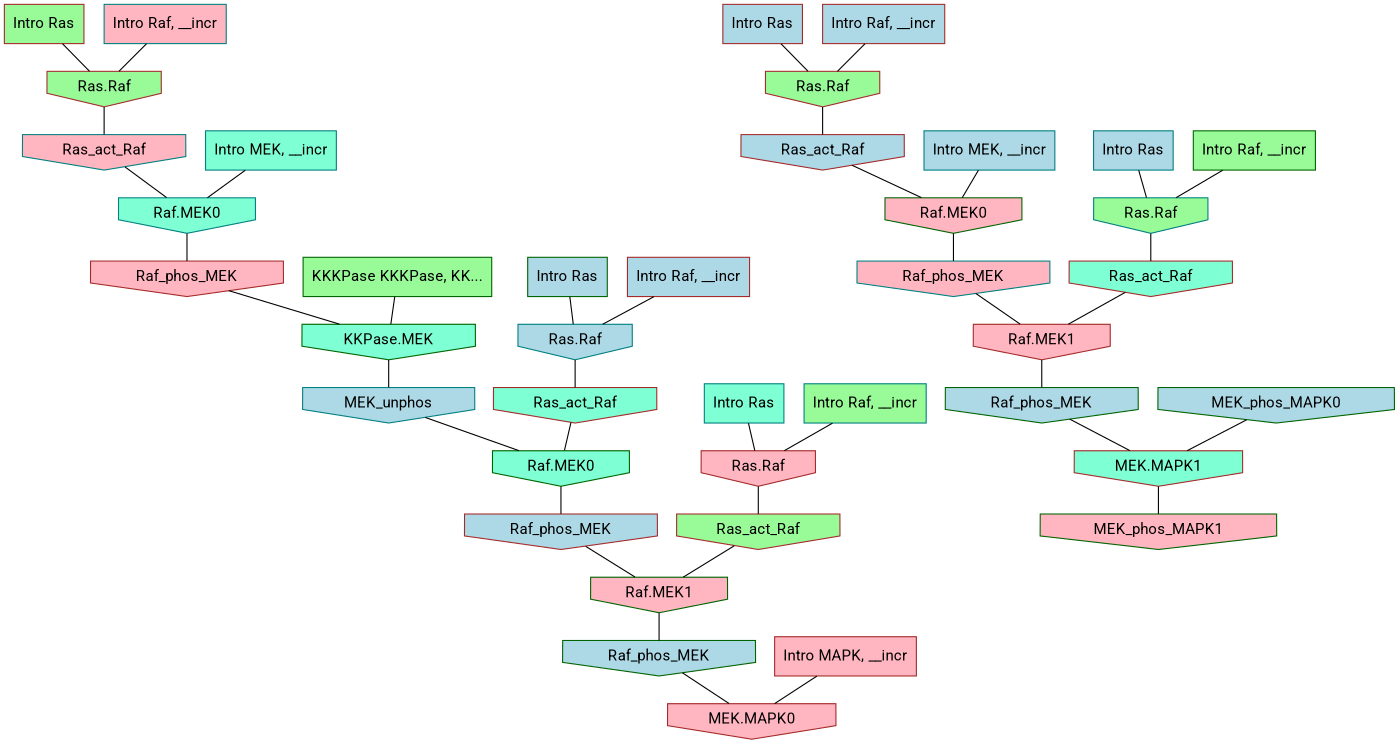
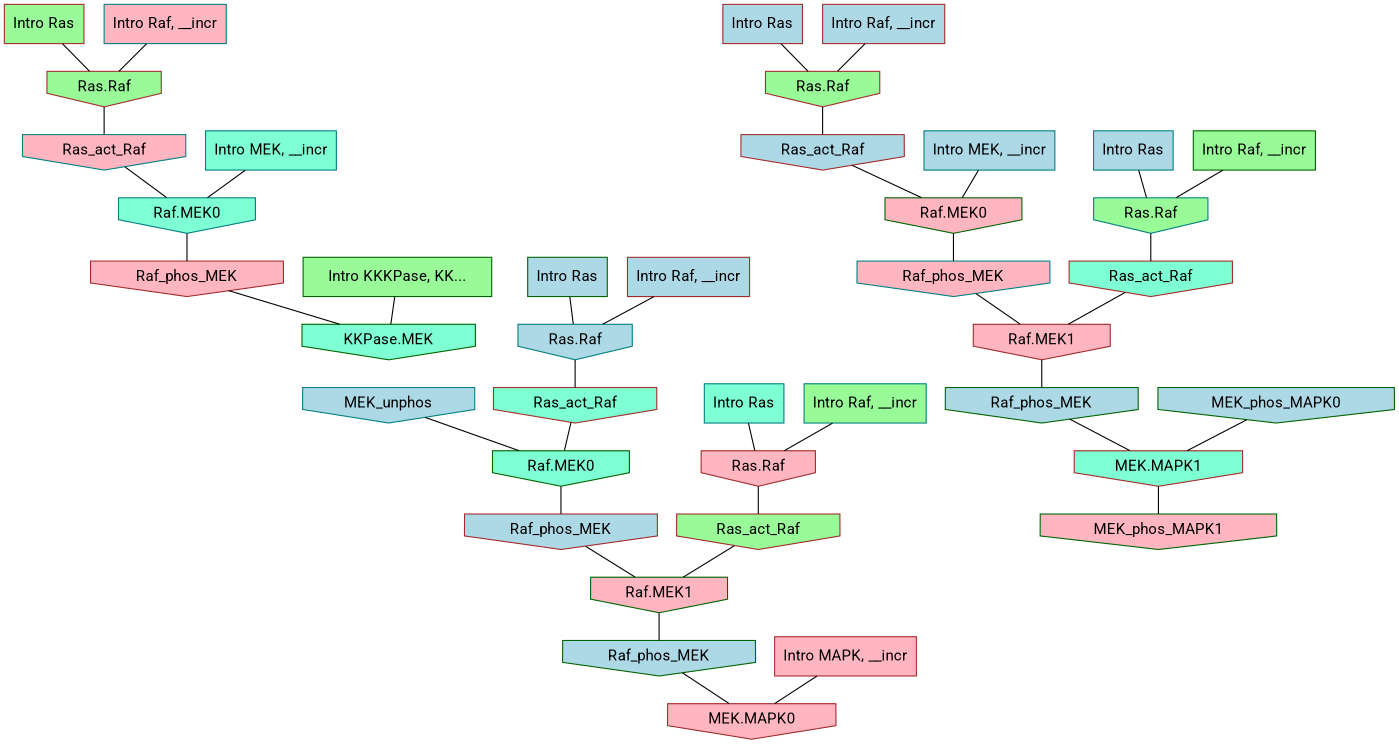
(397, 277) -> (397, 277)
(389, 374) -> none
